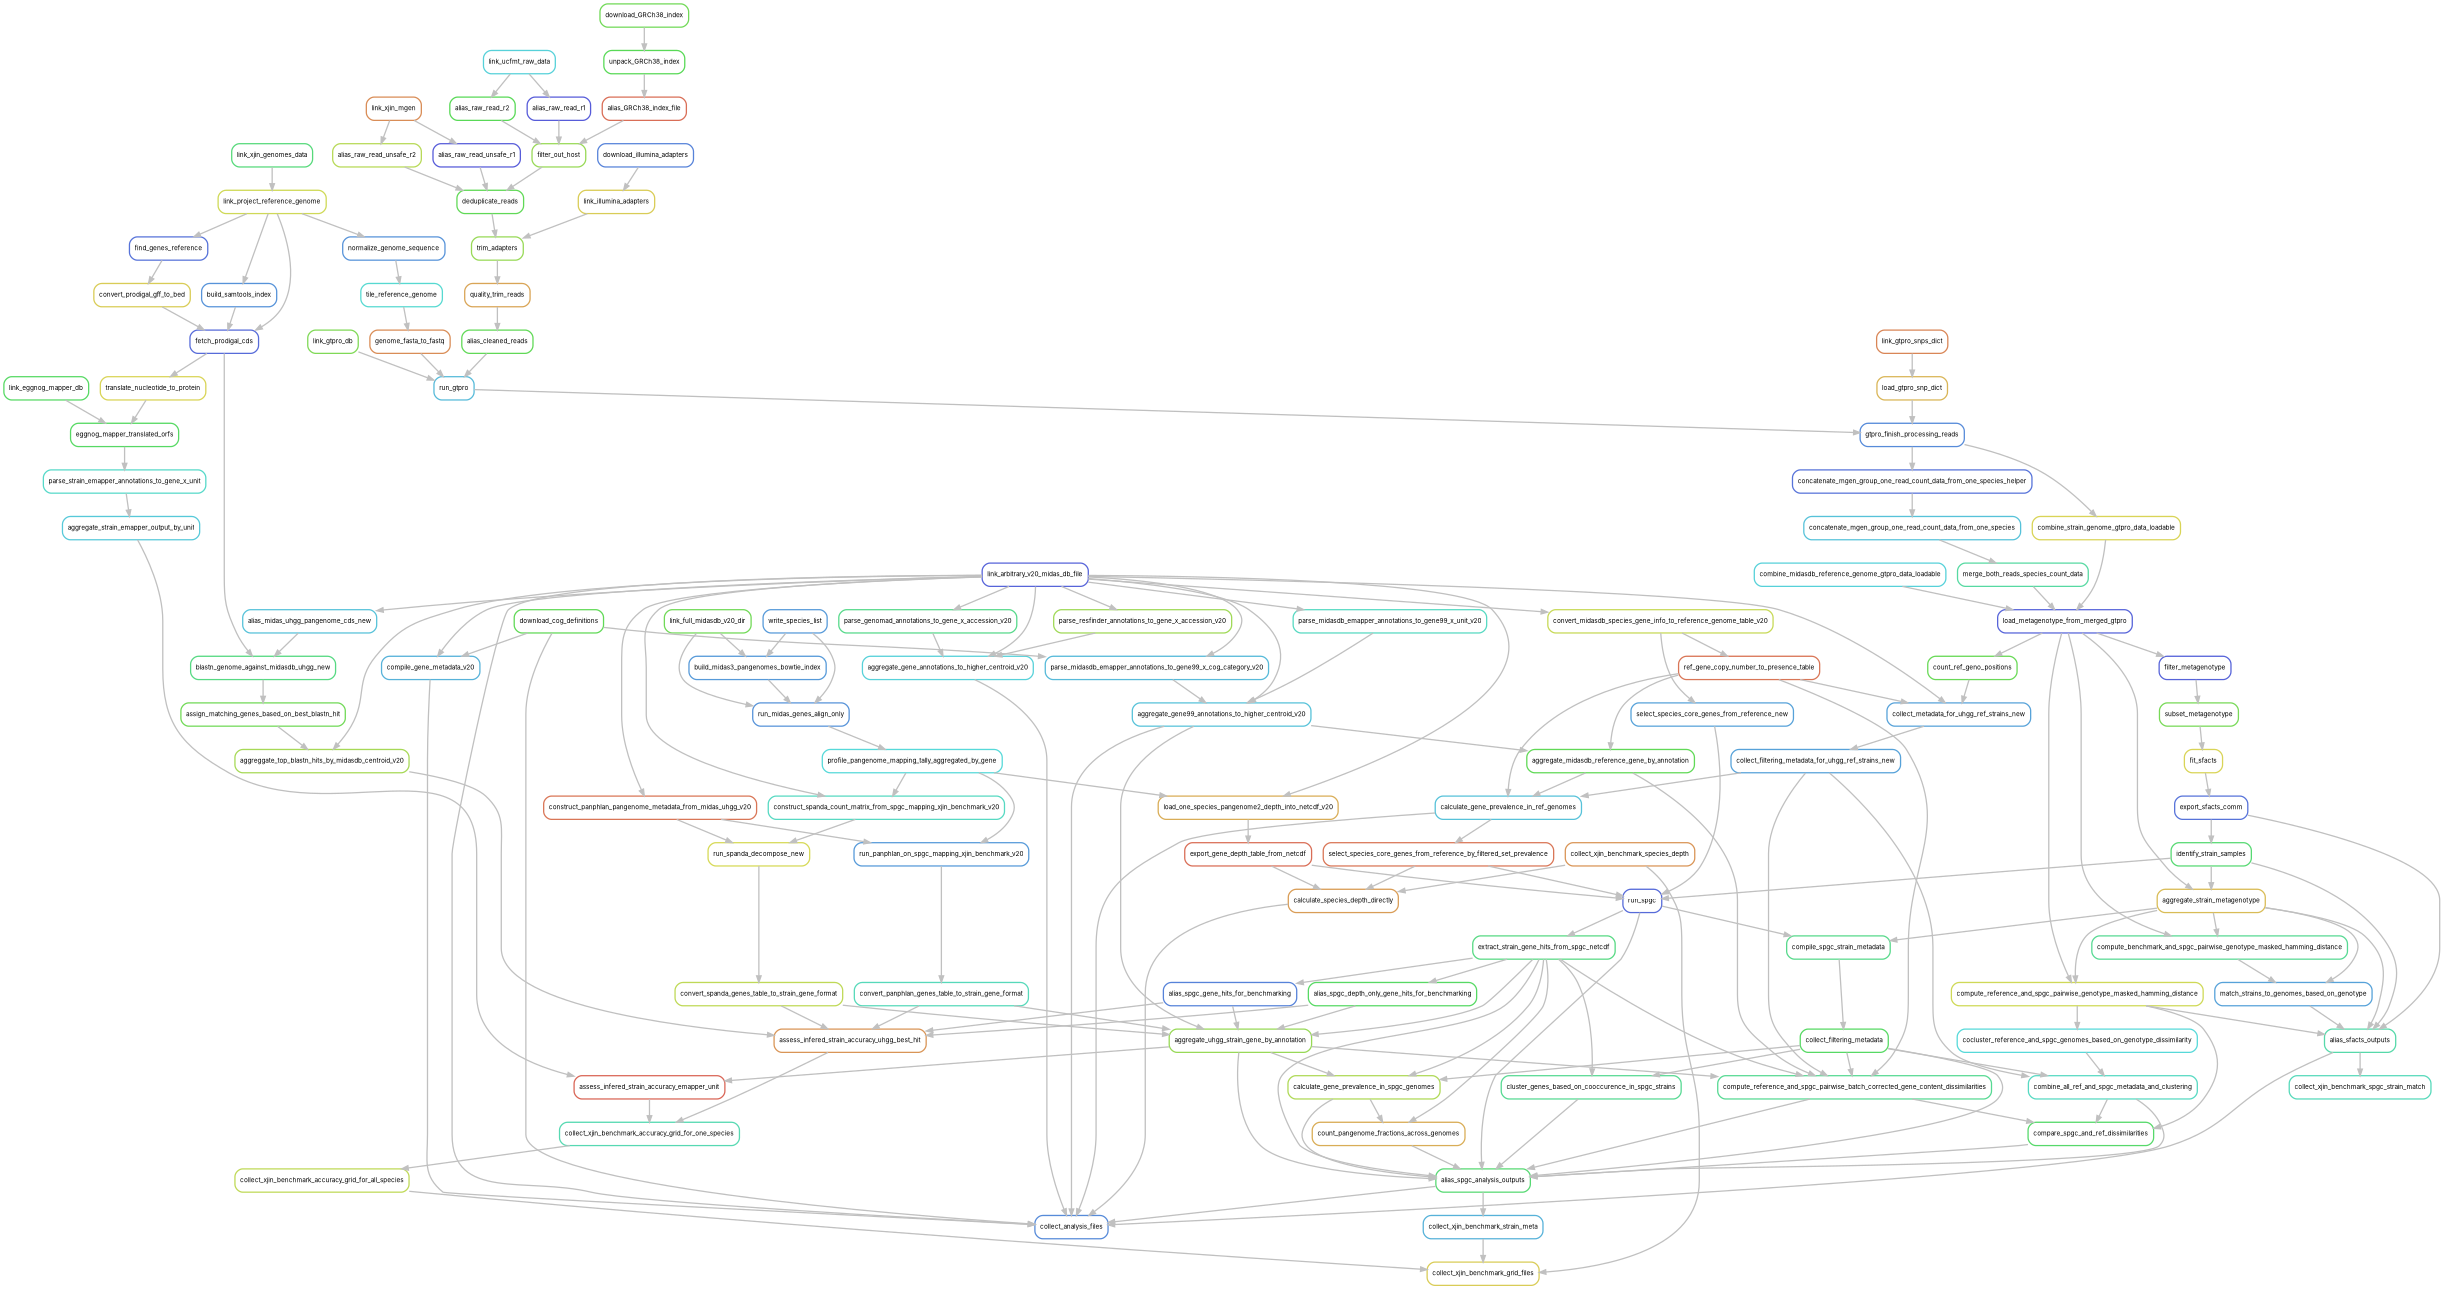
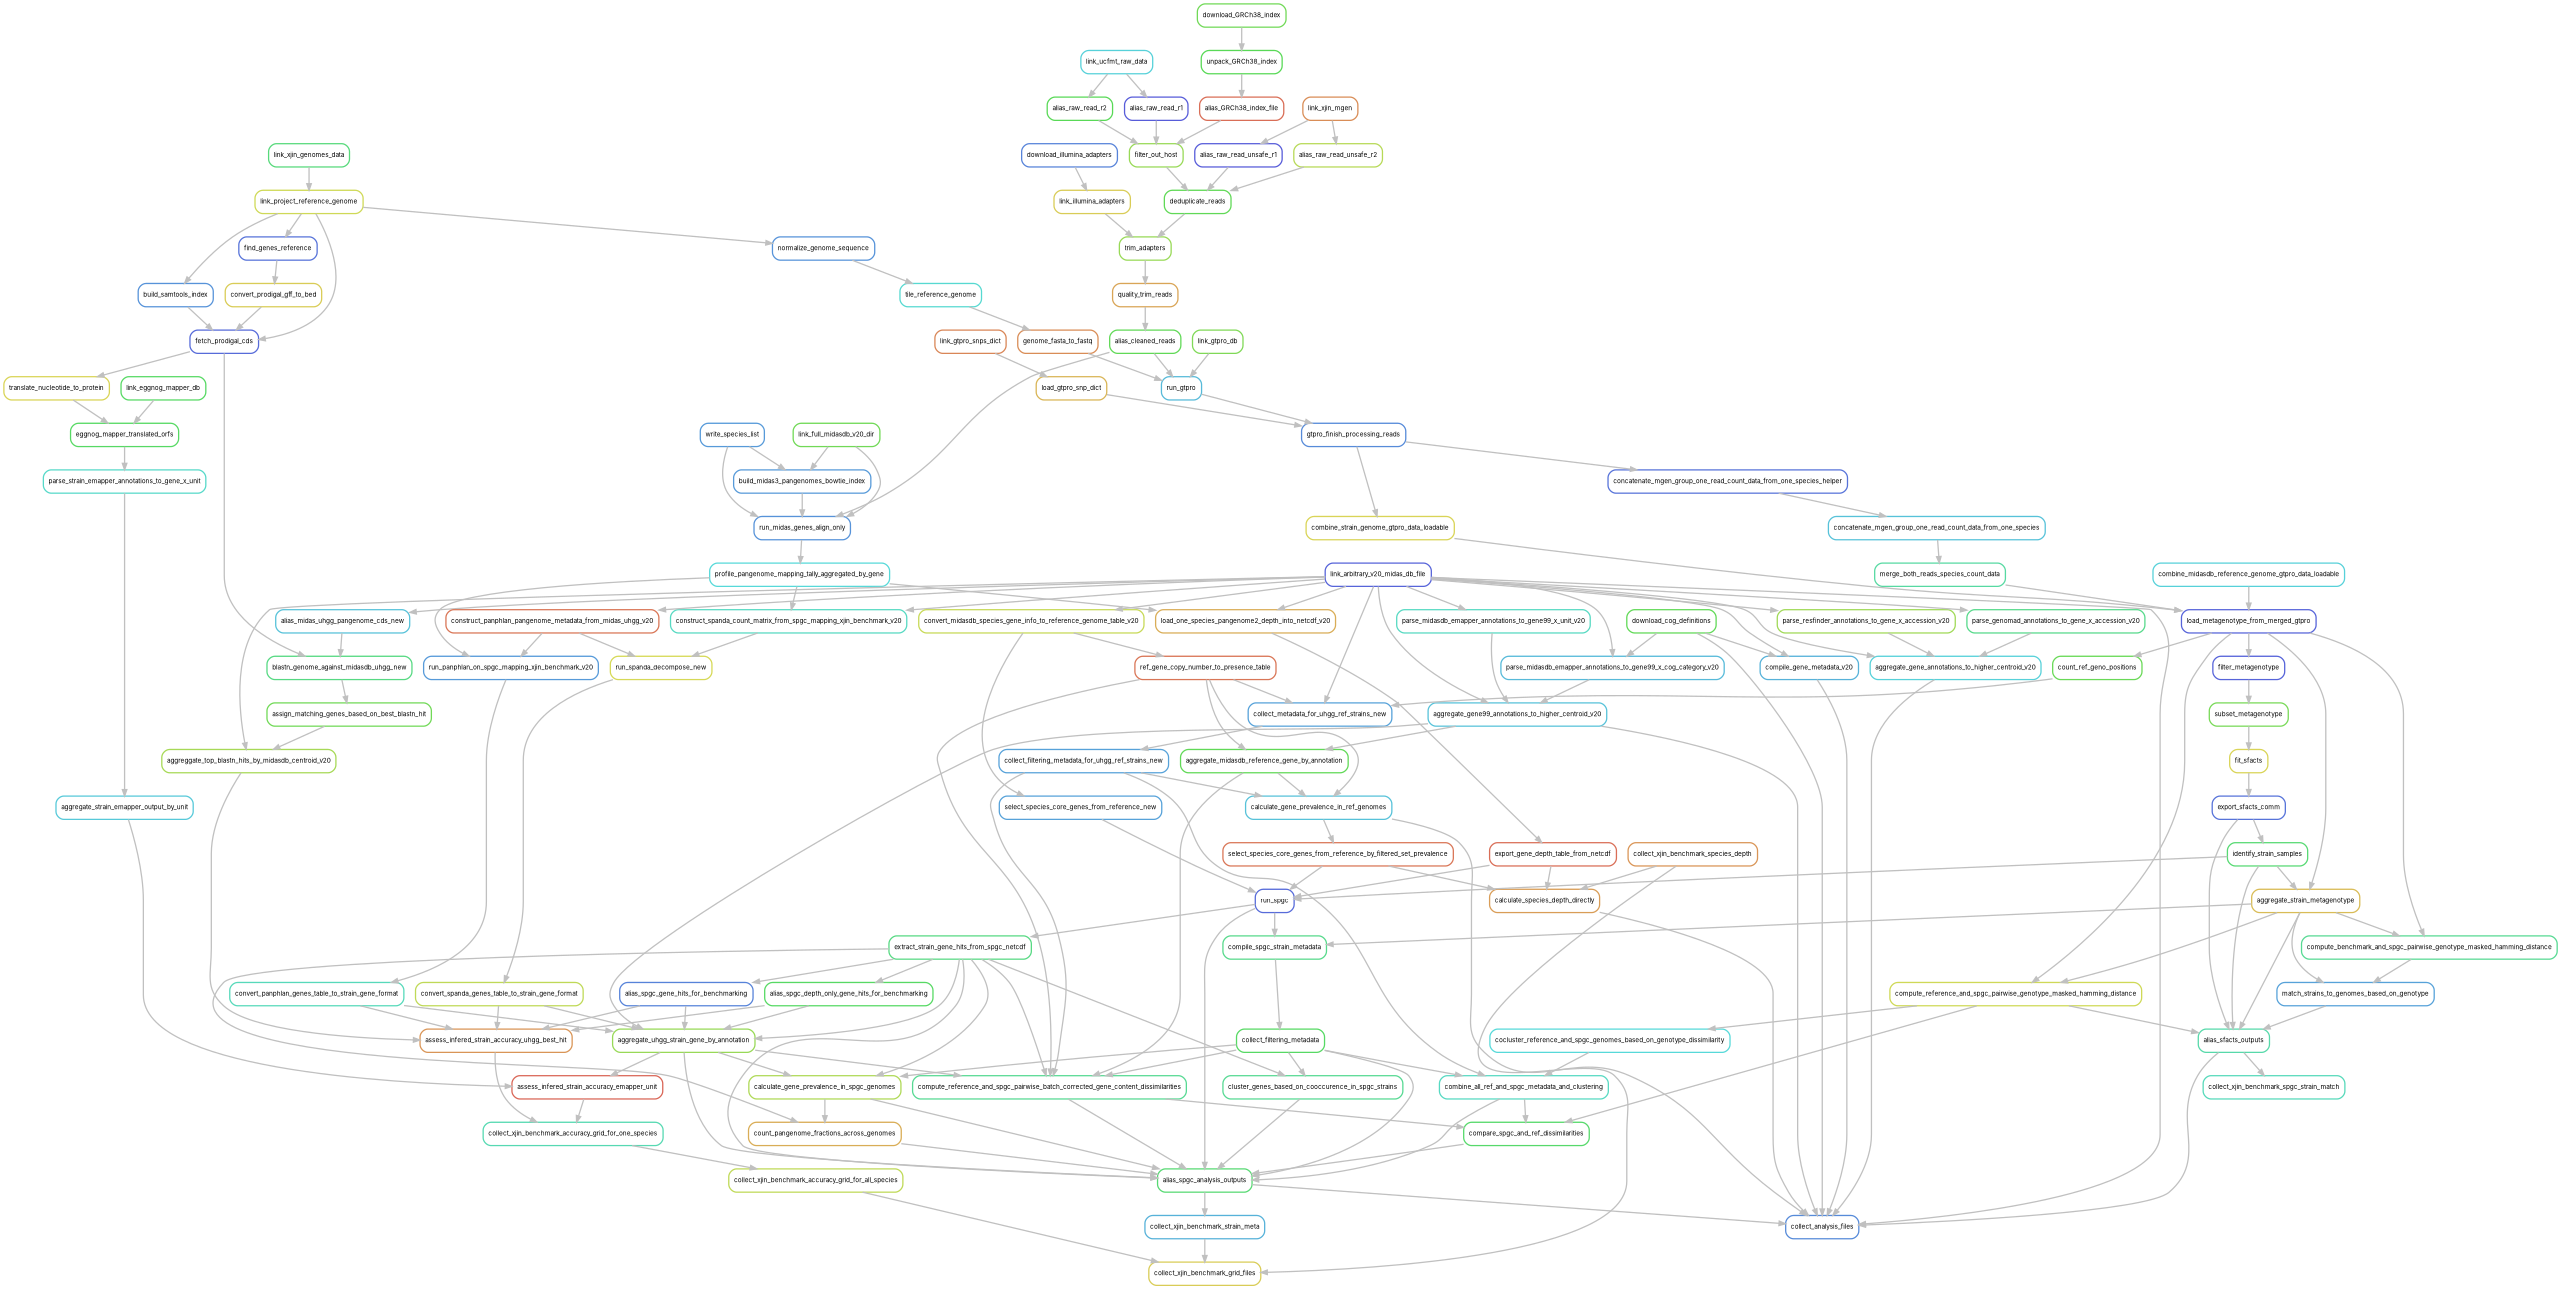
none -> (970, 422)
